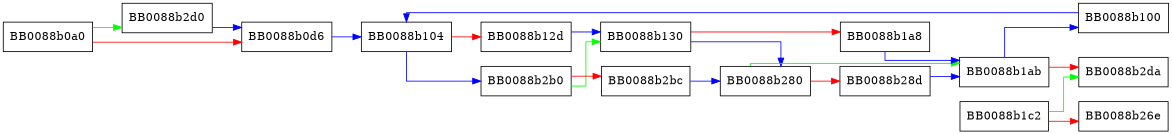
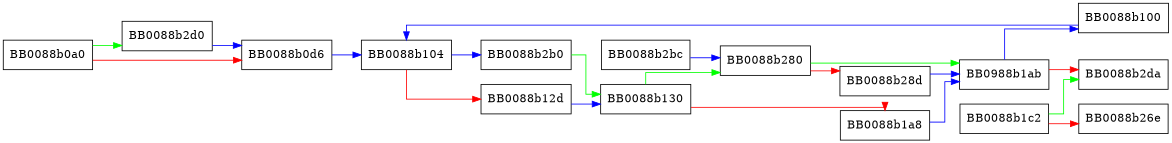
(744, 42) -> (673, 73)
(1004, 72) -> (1004, 75)
(581, 76) -> none
